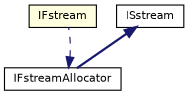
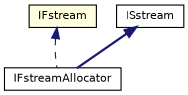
(70, 42) -> (55, 53)
